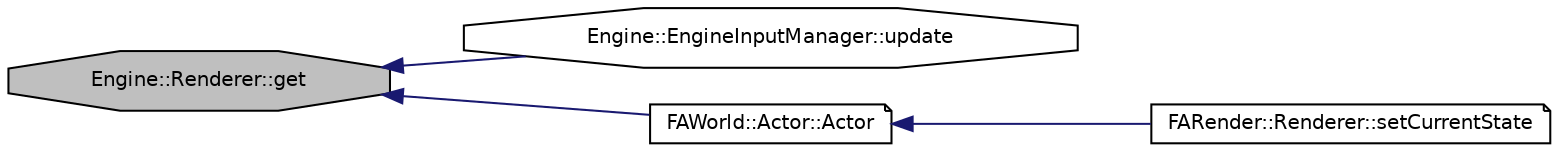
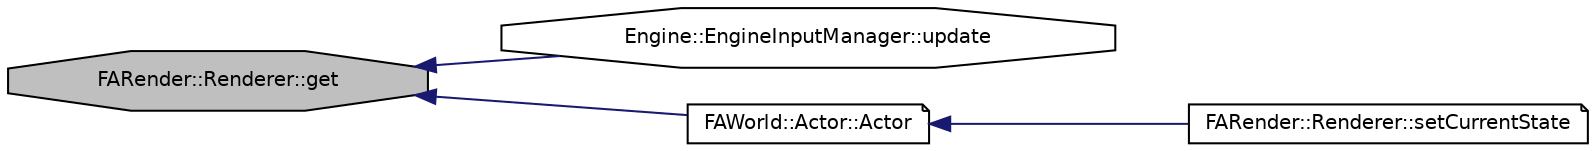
(199, 81) -> (218, 81)
